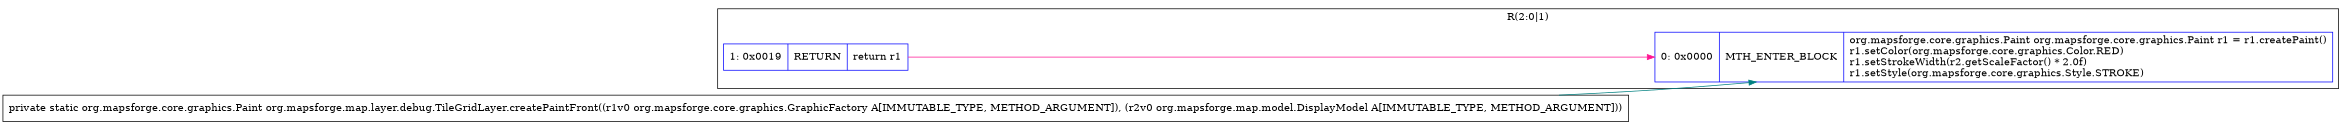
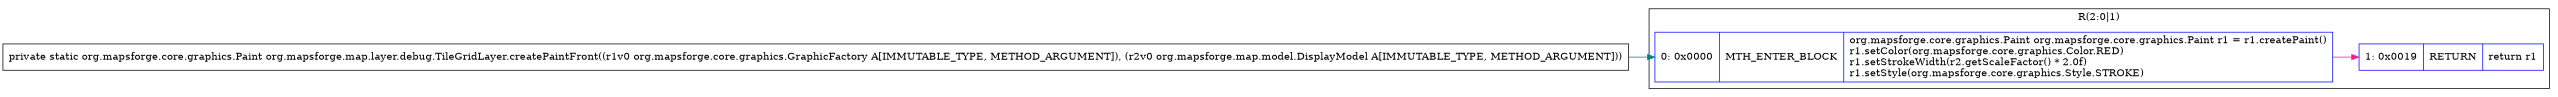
(1278, 57) -> (2342, 57)
